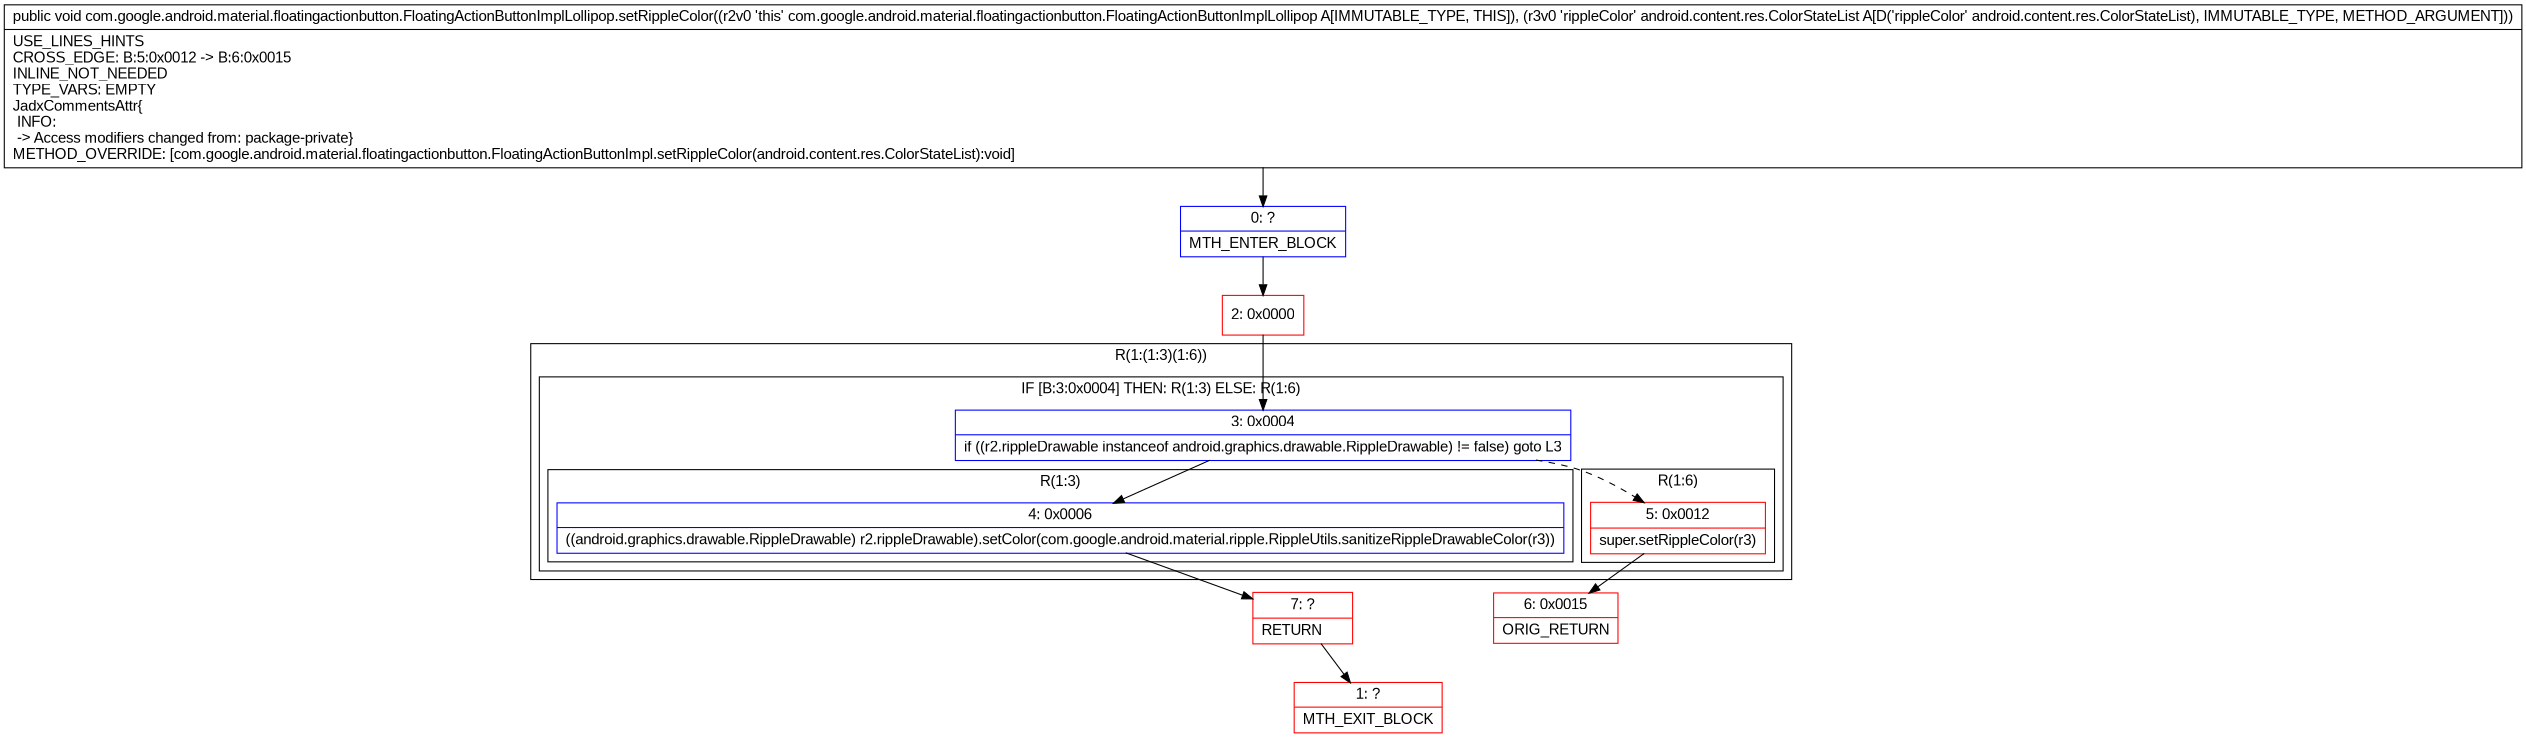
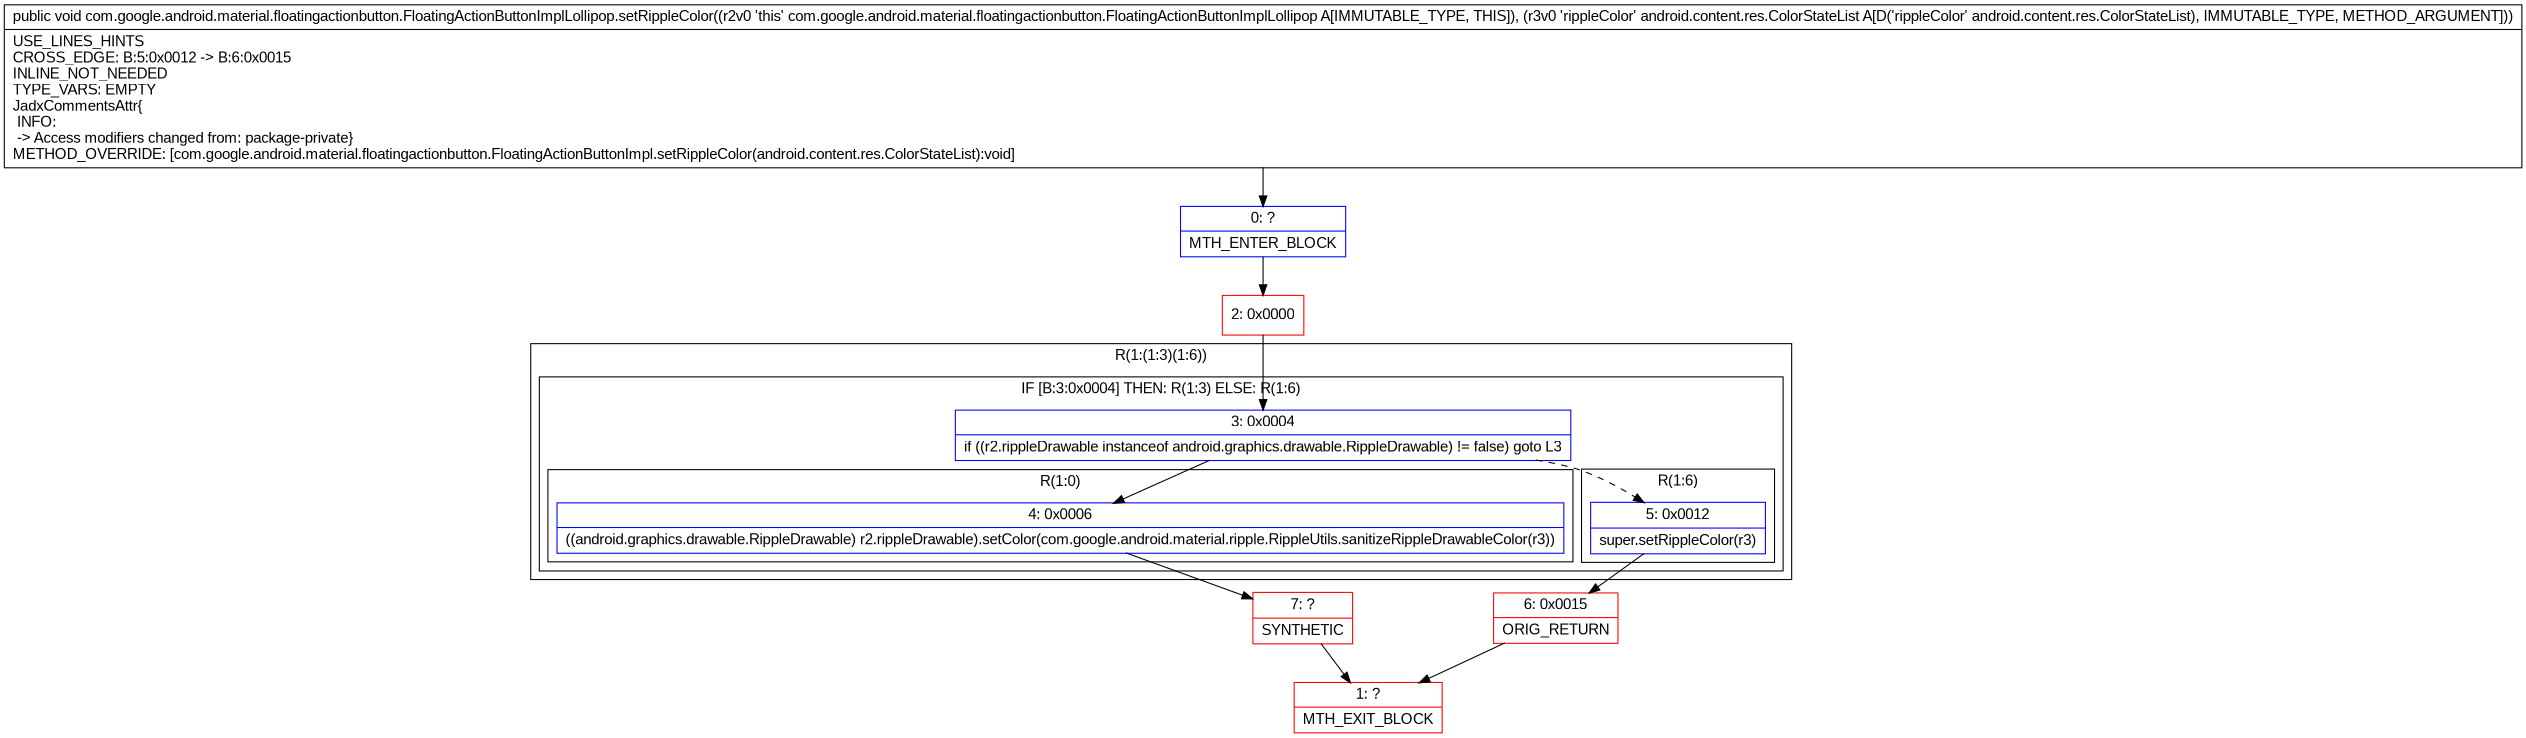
(1060, 482) -> (1060, 482)
(1678, 528) -> (1678, 528)
(1292, 630) -> (1303, 630)
none -> (1467, 661)
